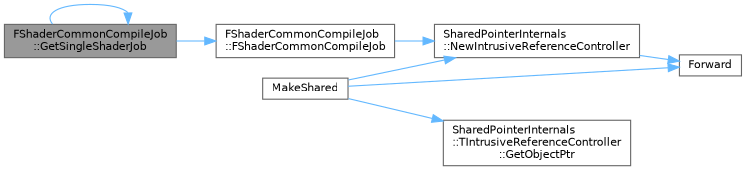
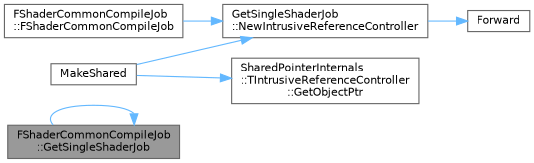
(190, 41) -> none
(537, 41) -> (325, 21)
(508, 77) -> none
